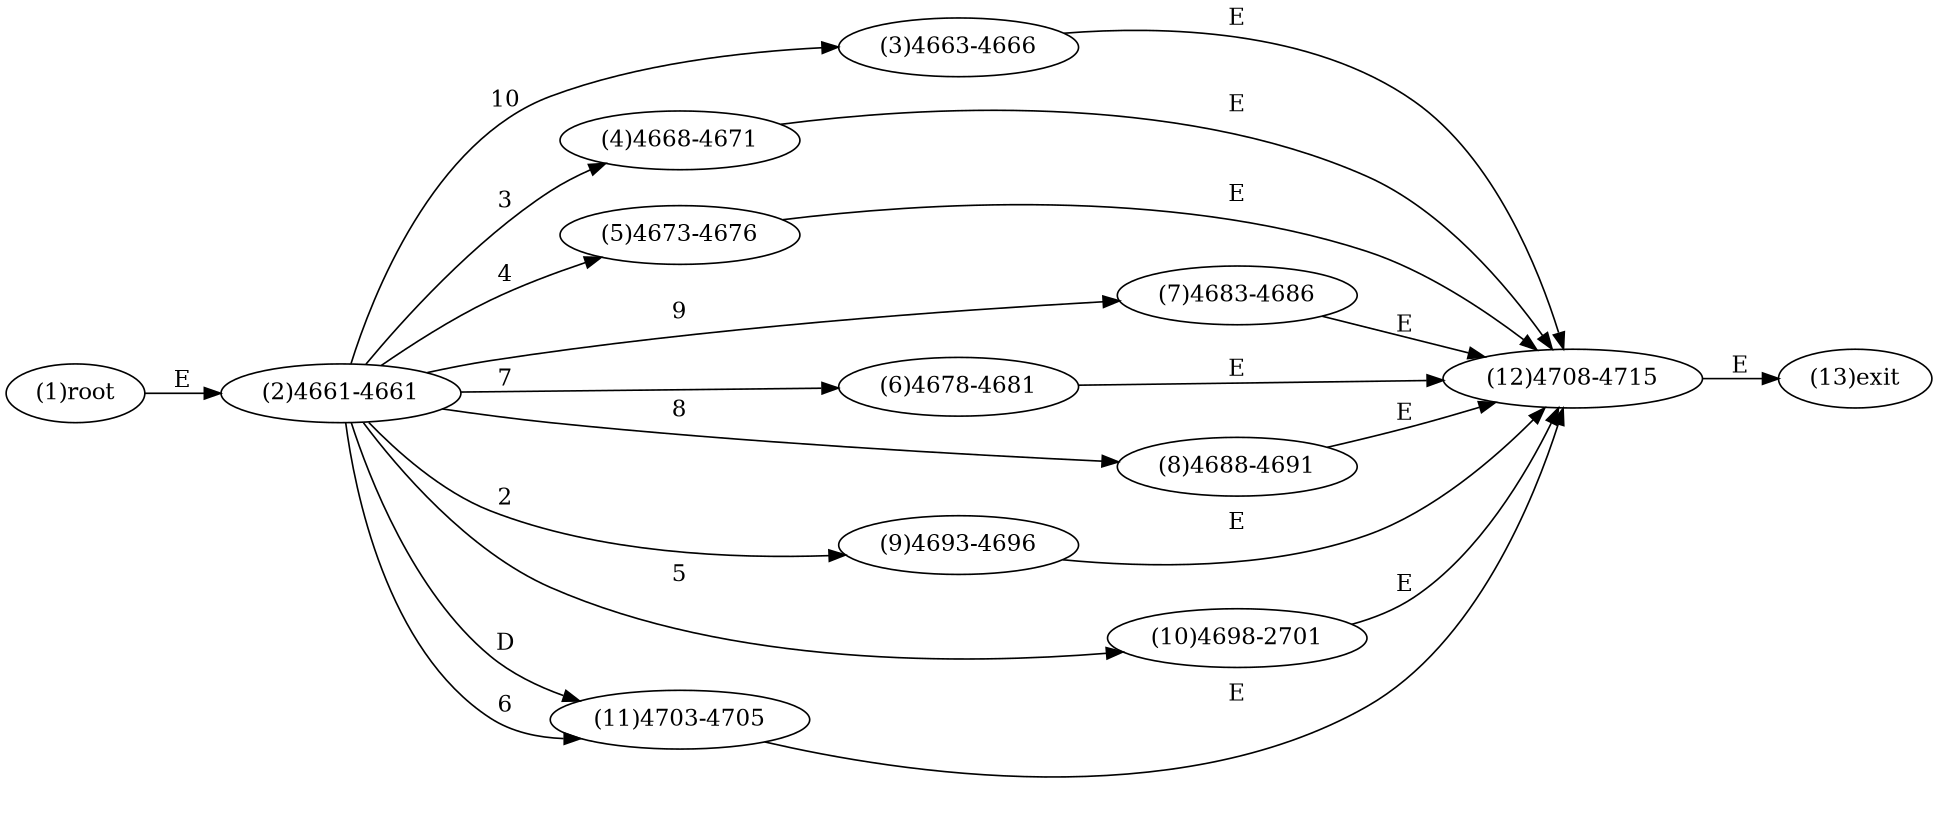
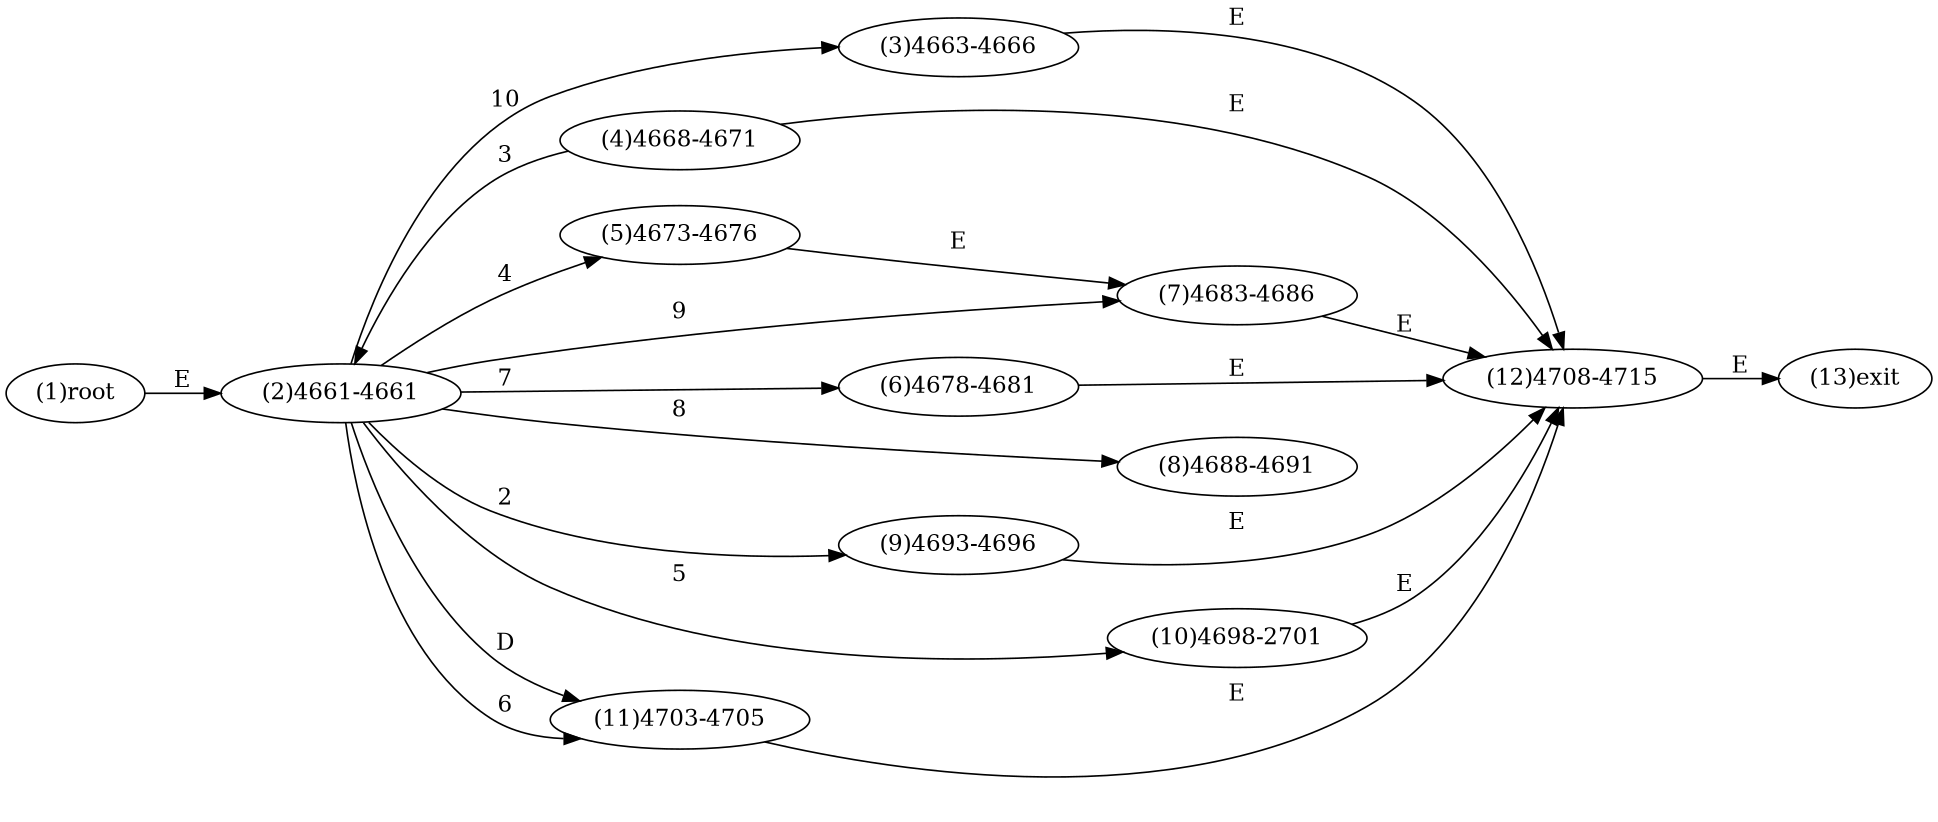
(1167, 212) -> (948, 267)
(469, 256) -> (443, 225)
(1404, 429) -> none
